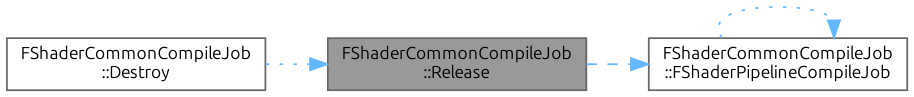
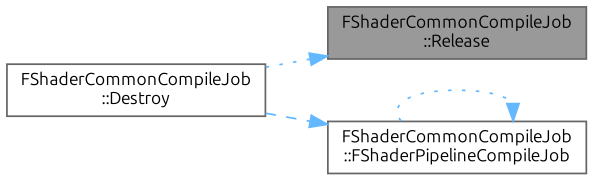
(609, 64) -> (288, 117)
